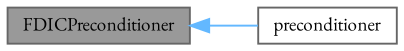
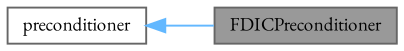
(234, 26) -> (190, 26)
